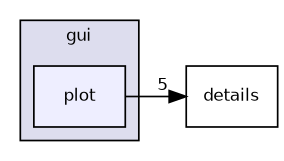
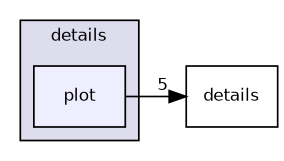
(80, 36) -> (80, 36)
